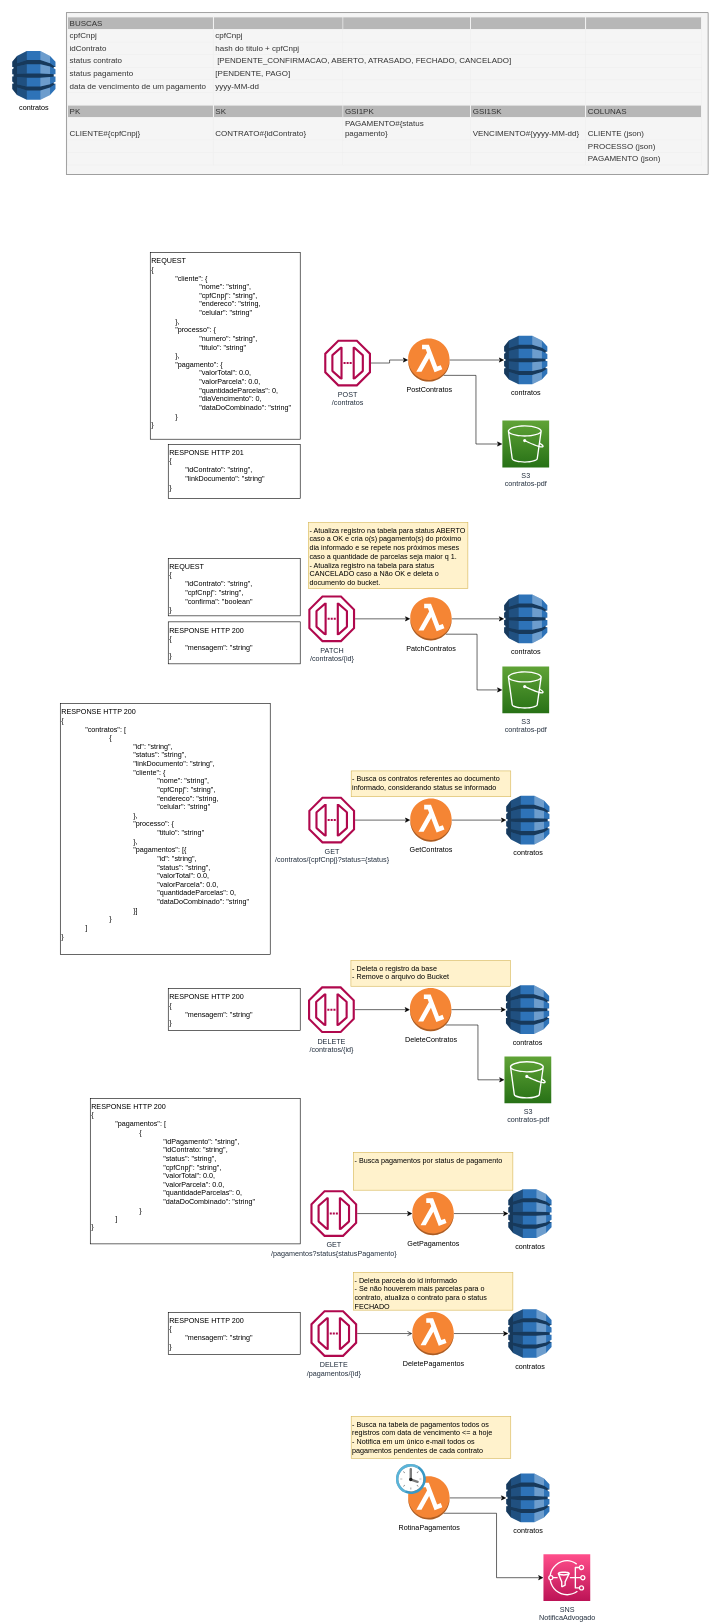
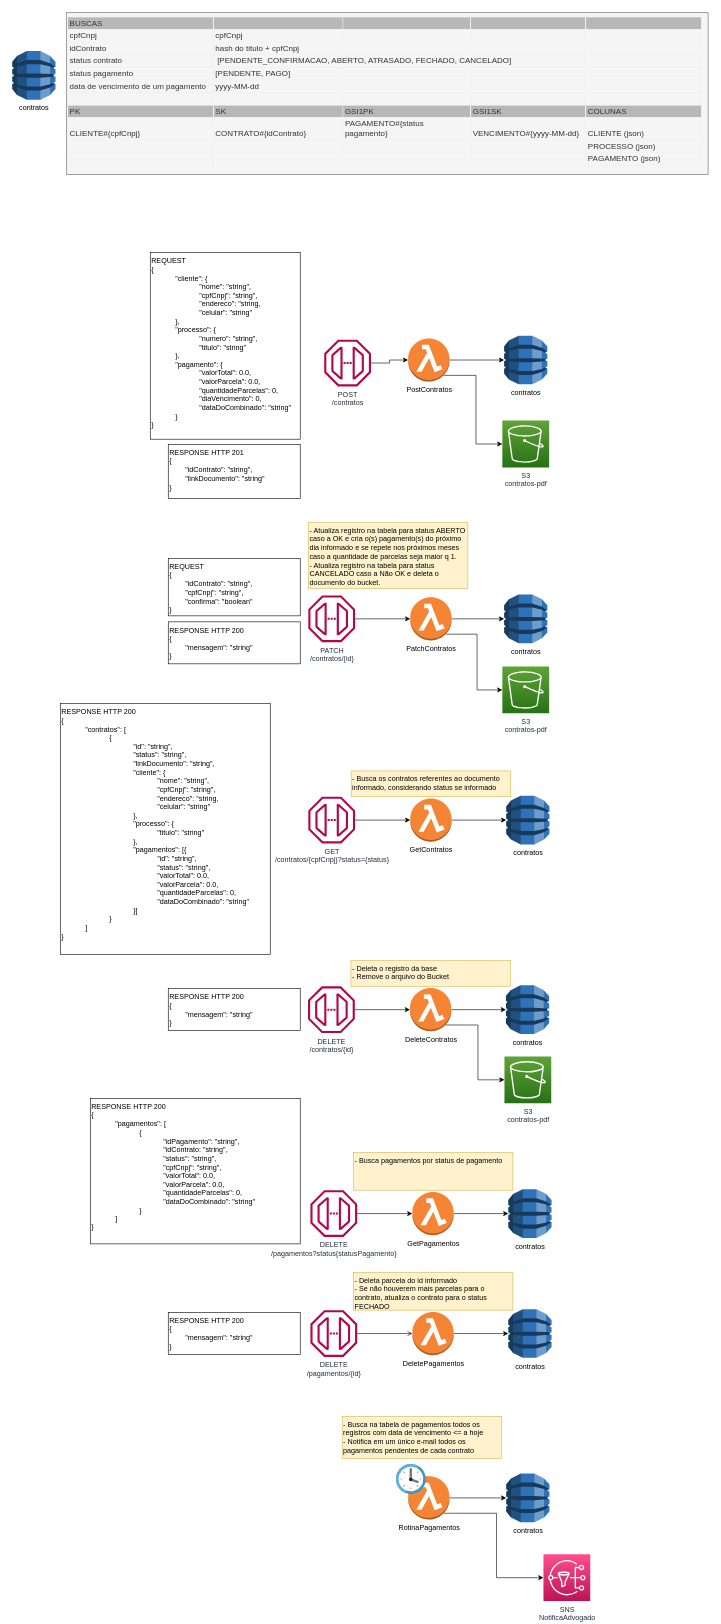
(334, 1250) -> (334, 1250)
(431, 1437) -> (422, 1437)
